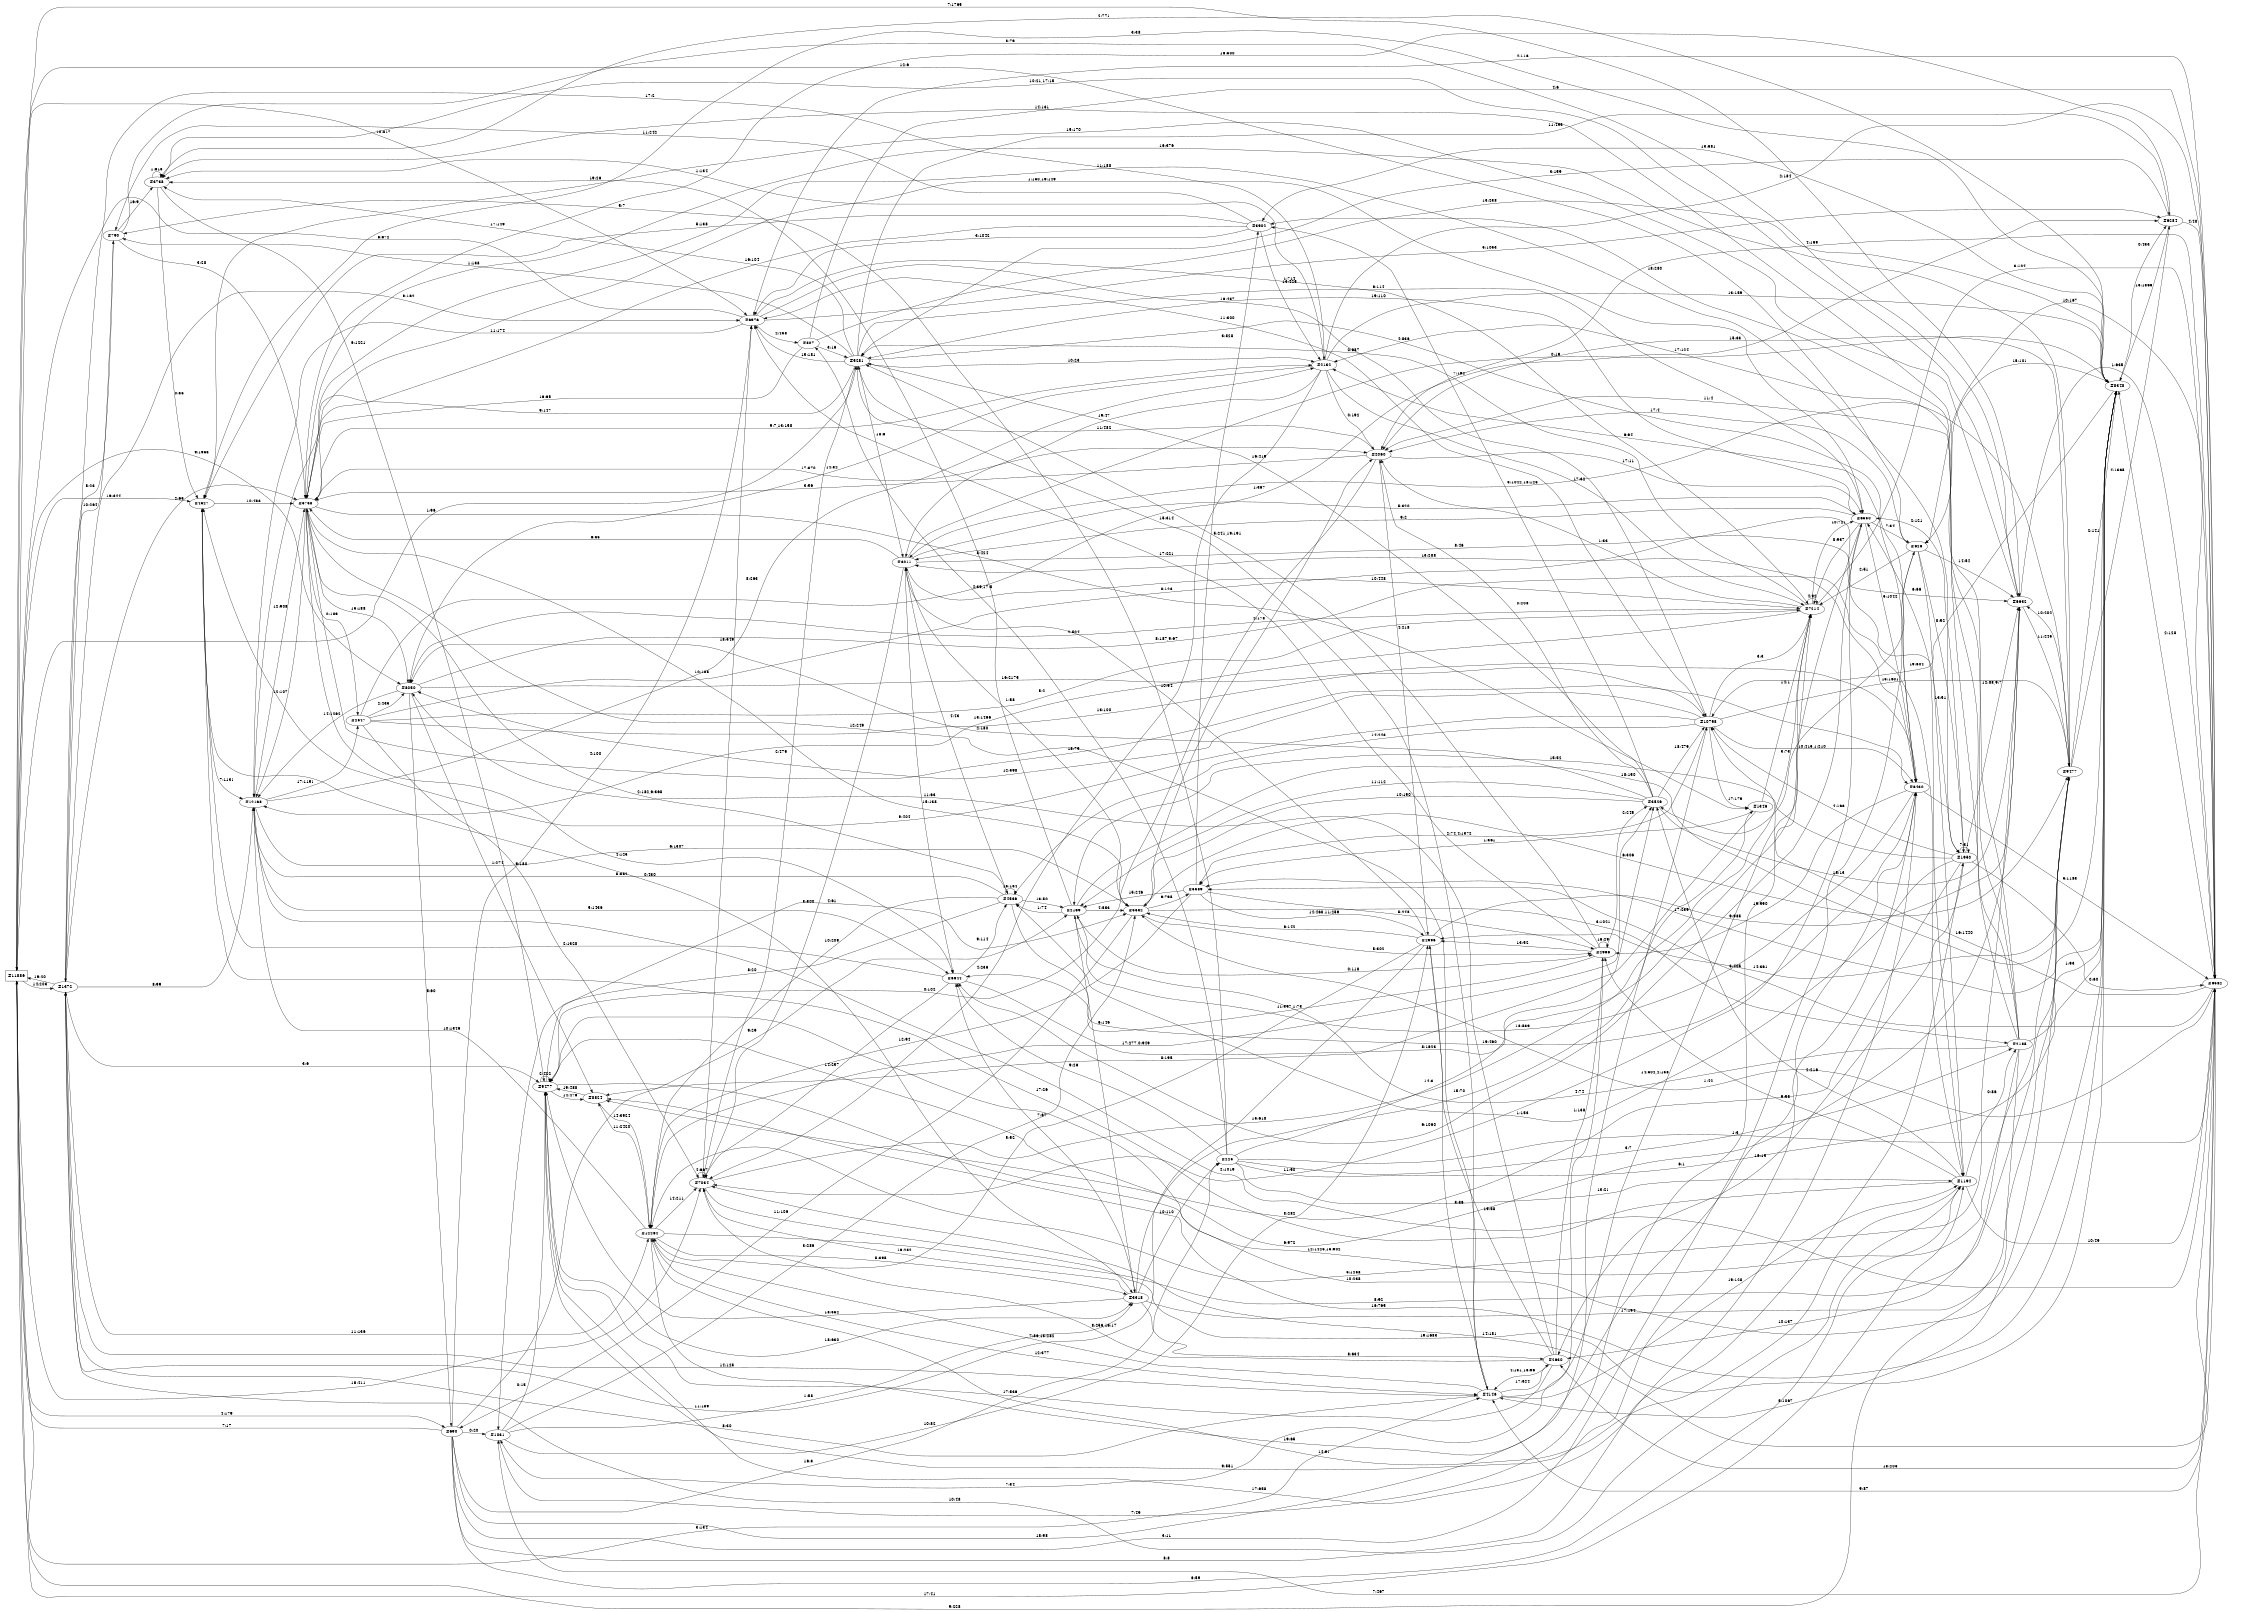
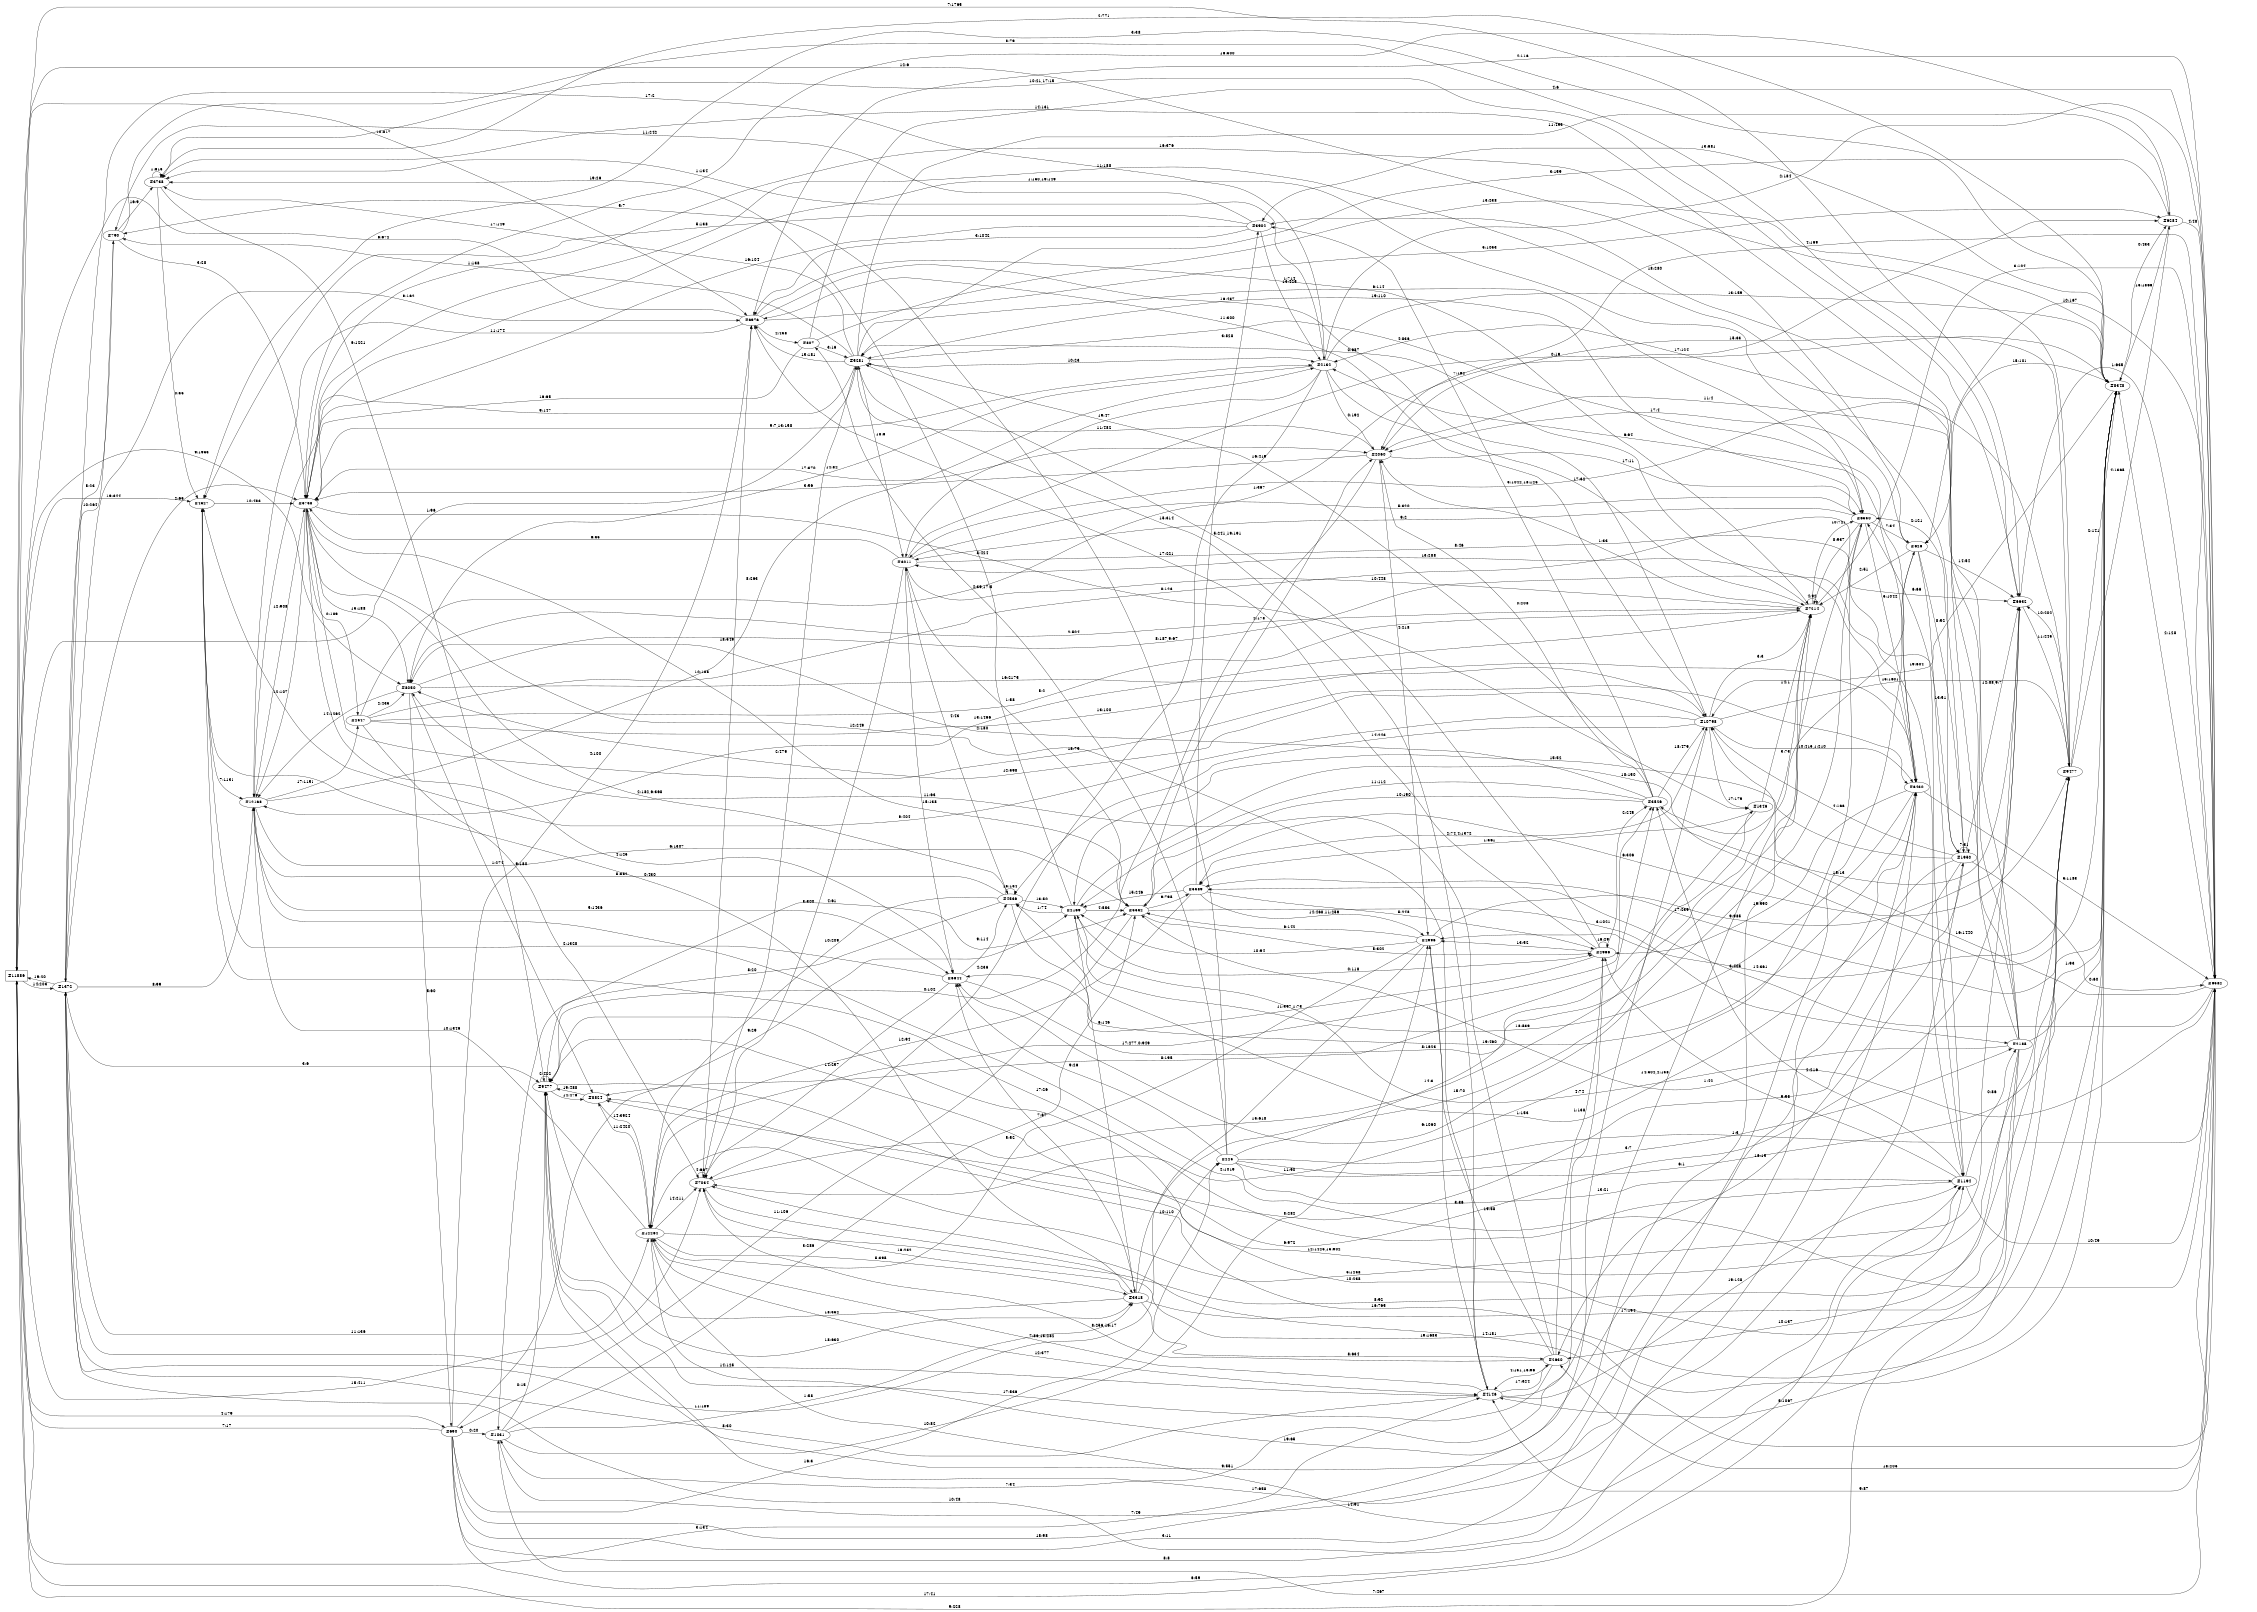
(1109, 131) -> none
(1184, 710) -> (1247, 953)
(1329, 1458) -> (1419, 1520)
